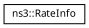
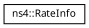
(44, 14) -> (44, 14)
